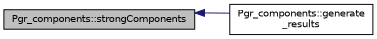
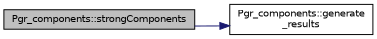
(217, 13) -> (207, 26)
